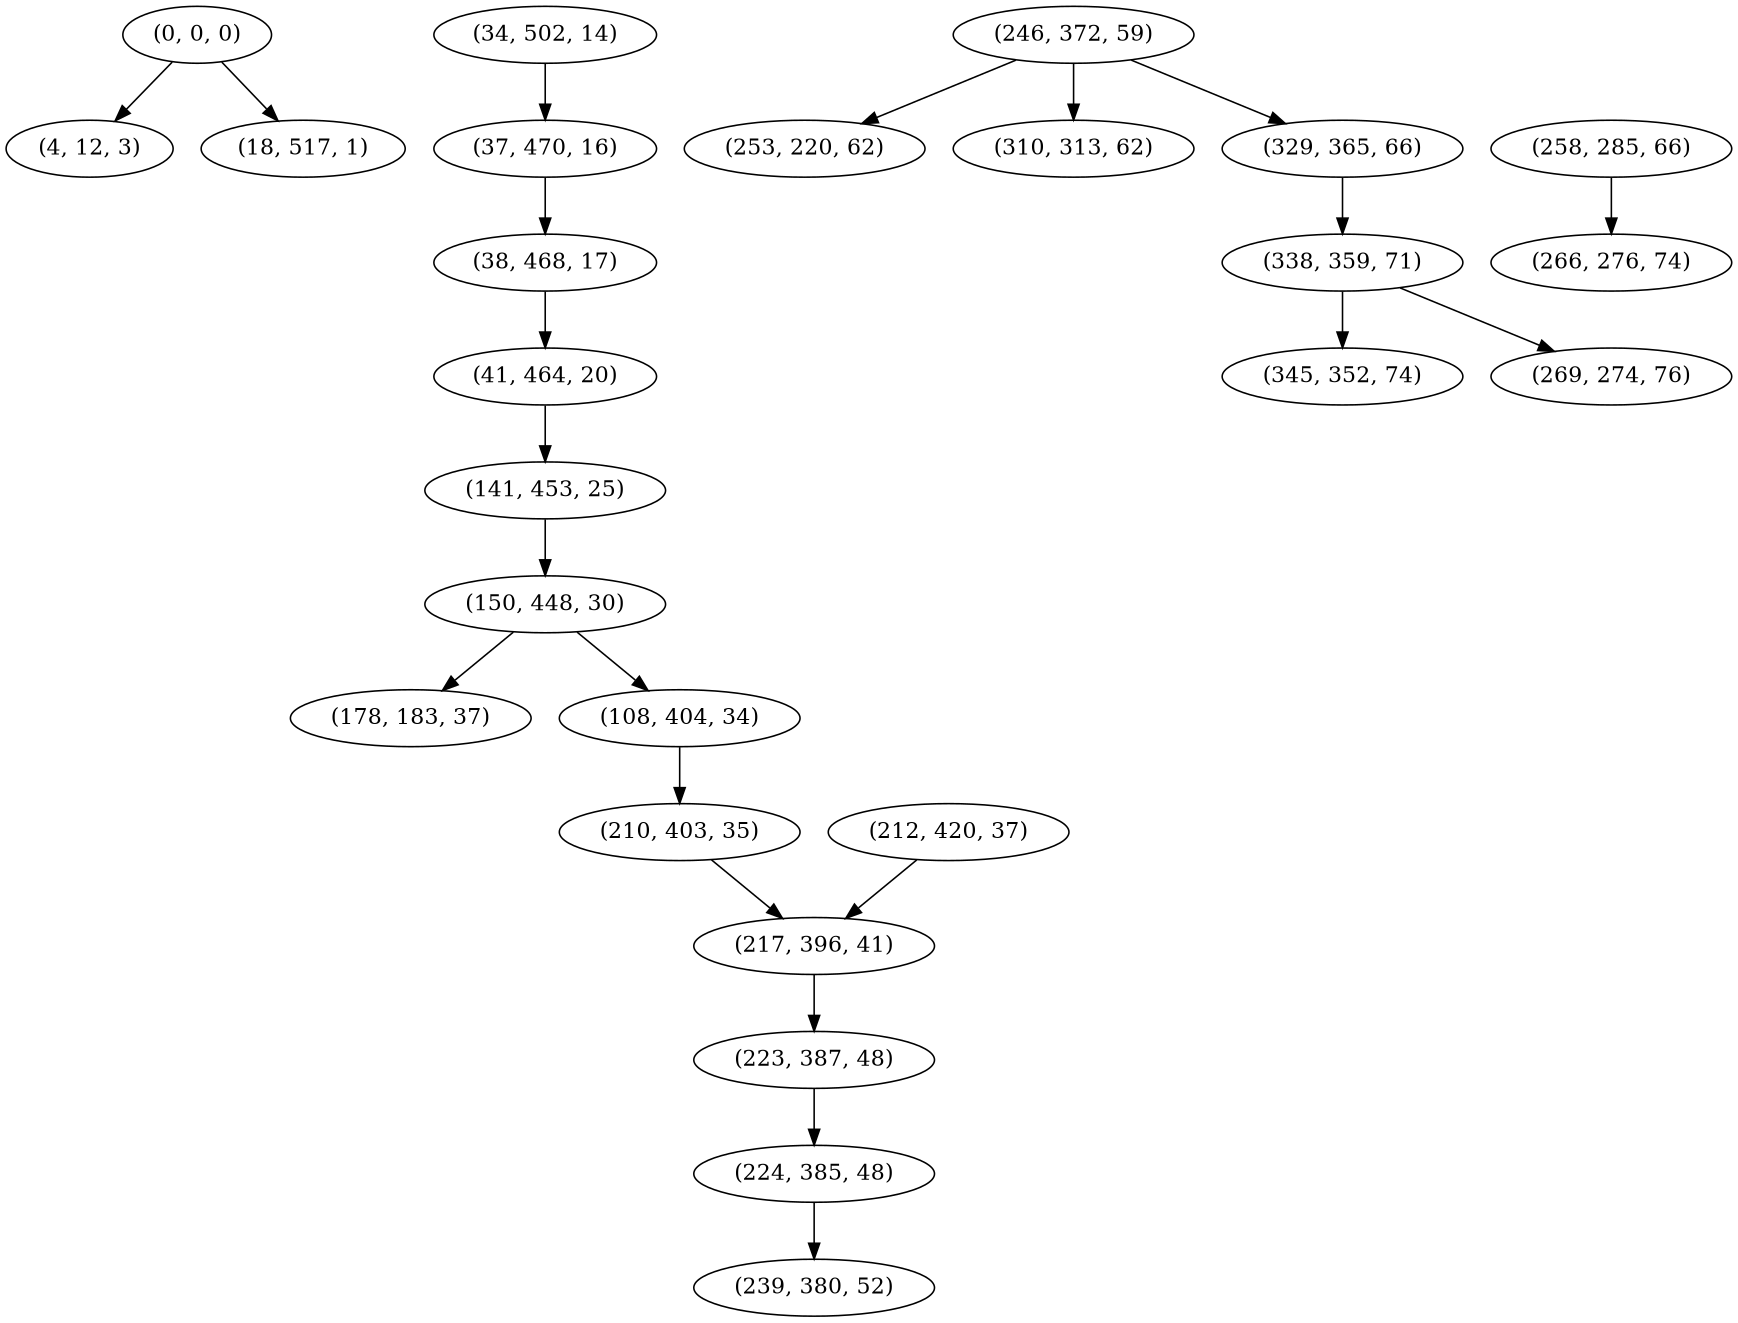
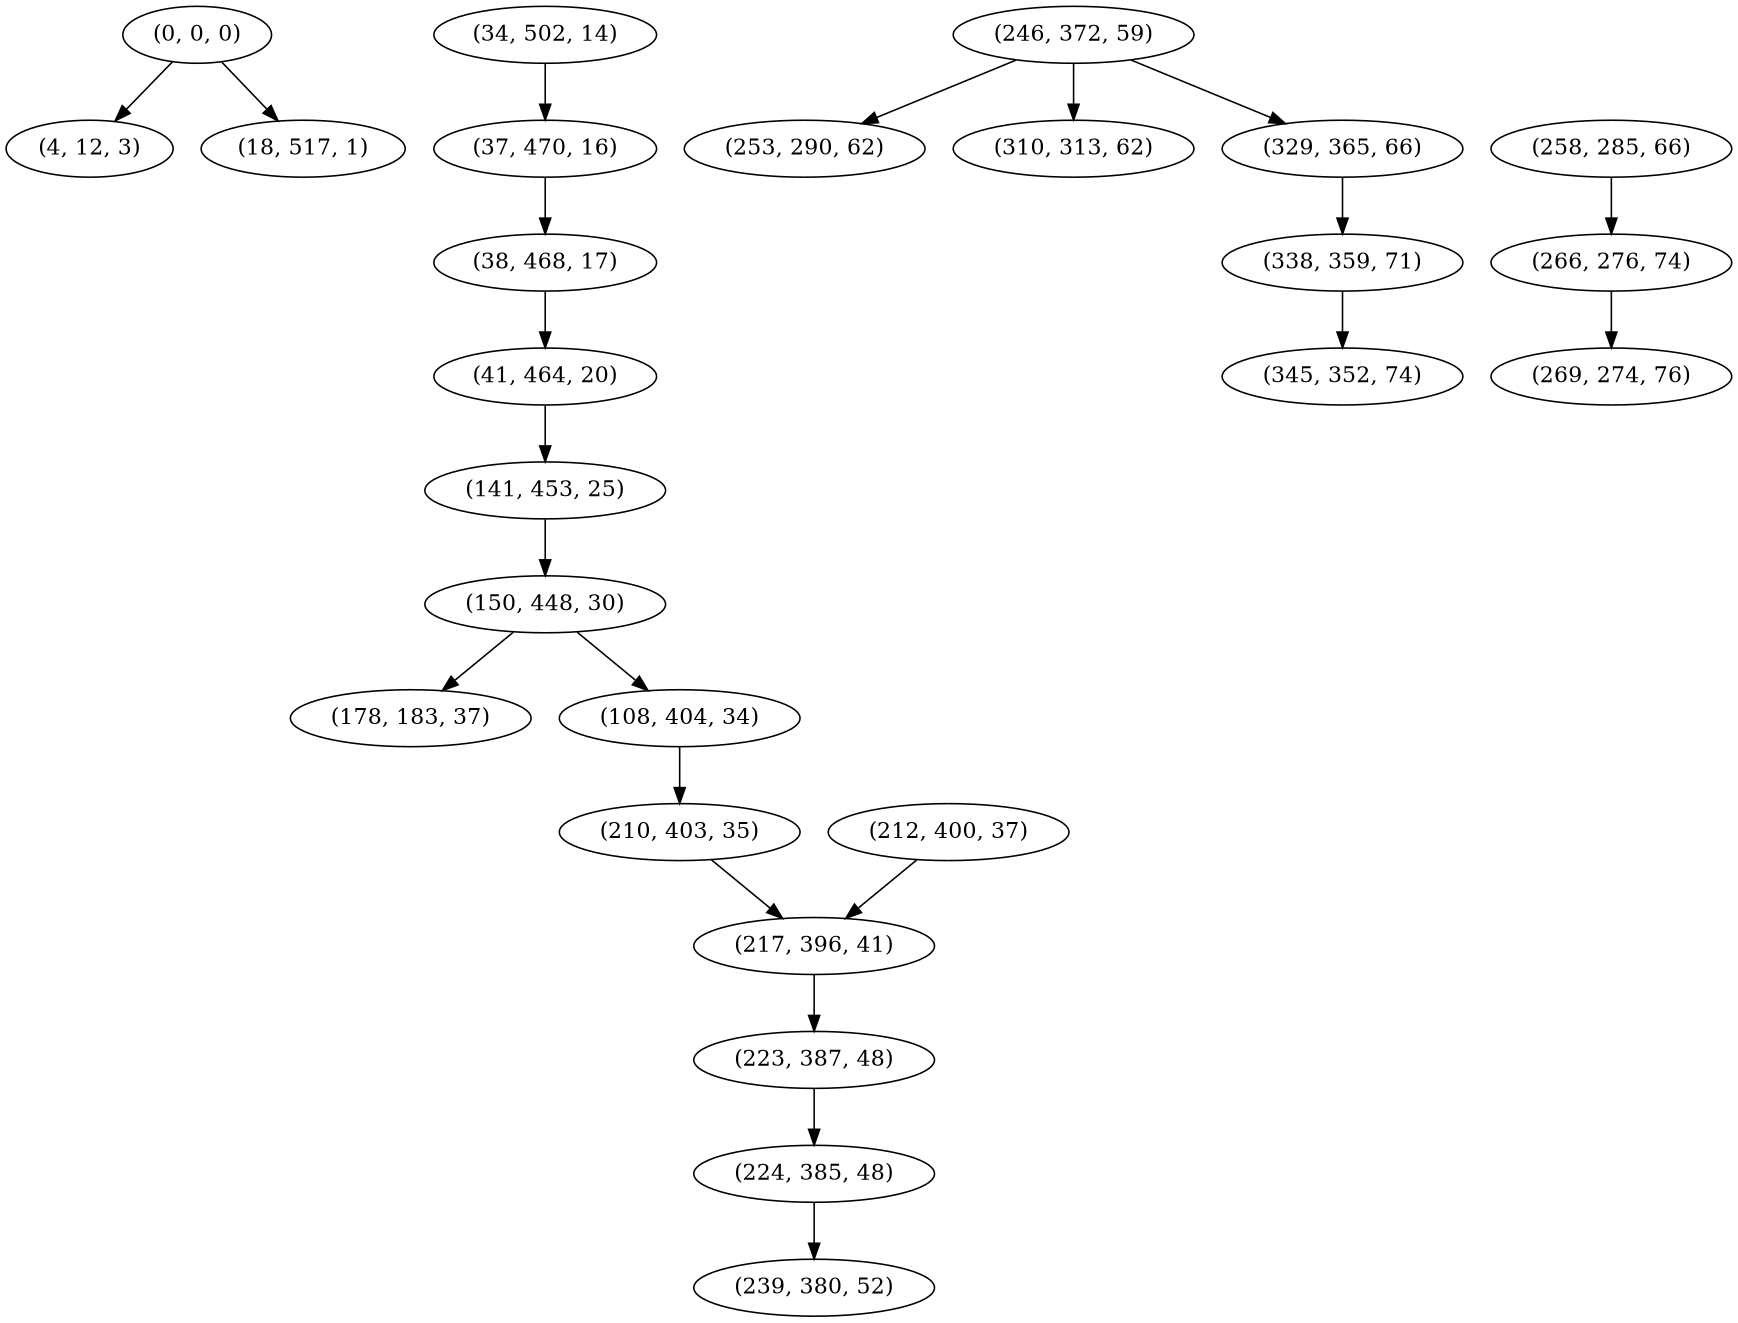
(805, 149) -> (805, 149)
(1470, 317) -> (1611, 312)
(949, 832) -> (949, 832)
